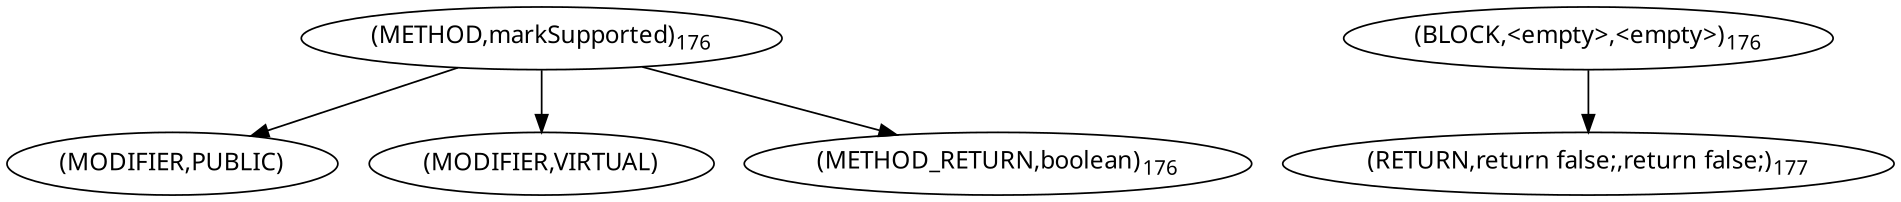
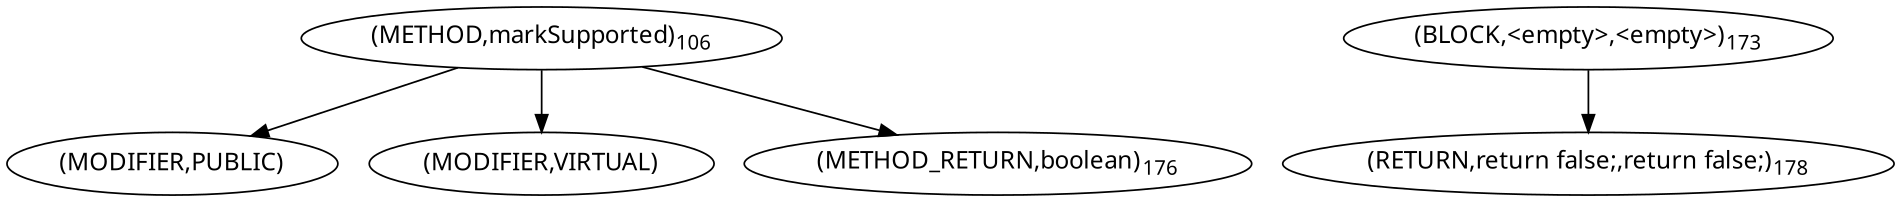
(694, 36) -> (694, 36)
(1744, 36) -> (1744, 36)
(1791, 161) -> (1791, 161)
